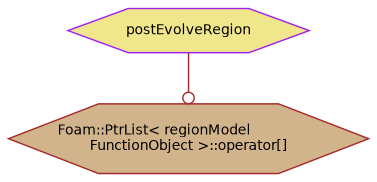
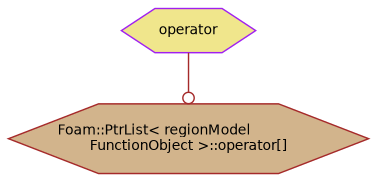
(189, 31) -> (189, 31)
